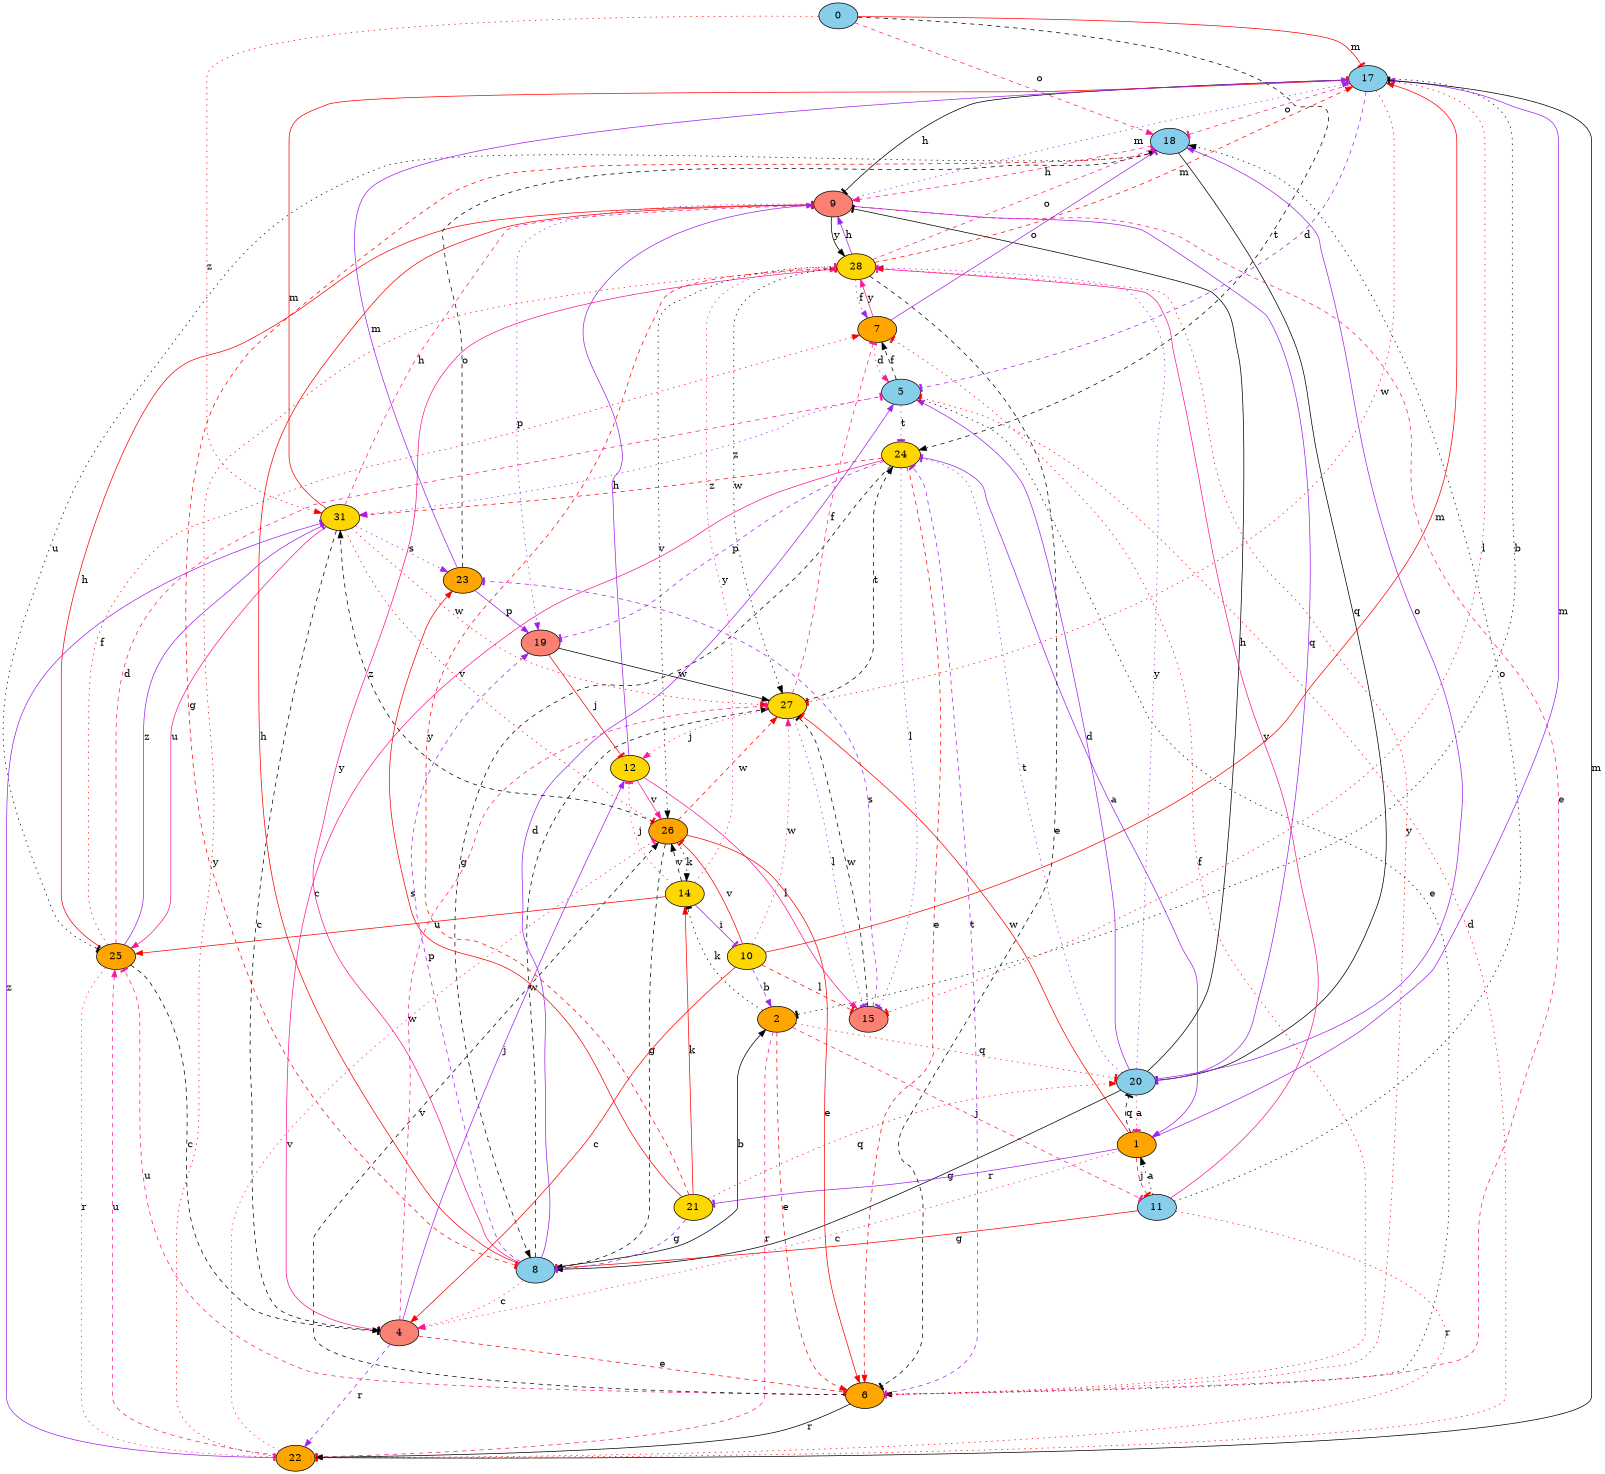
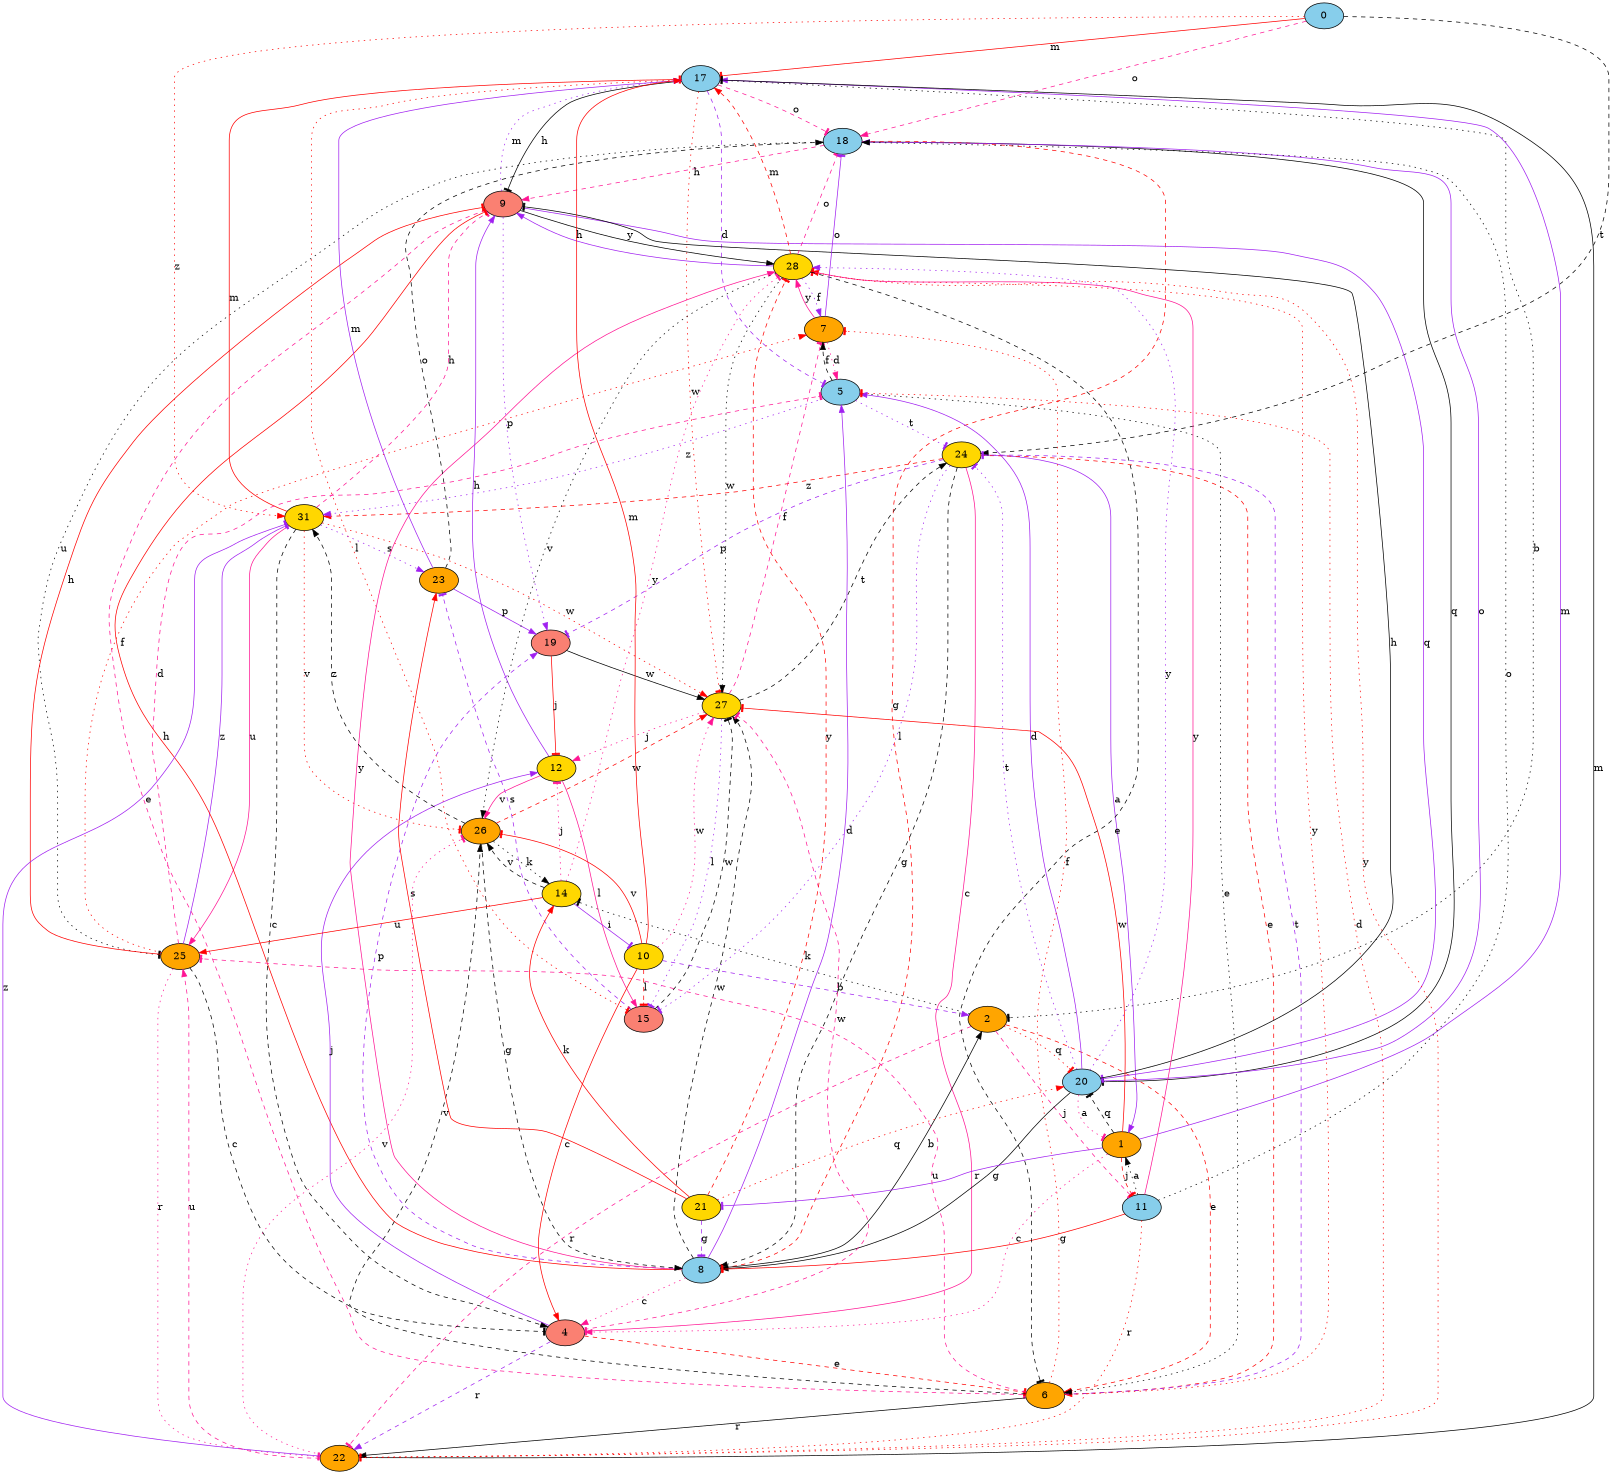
(825, 1073) -> none
